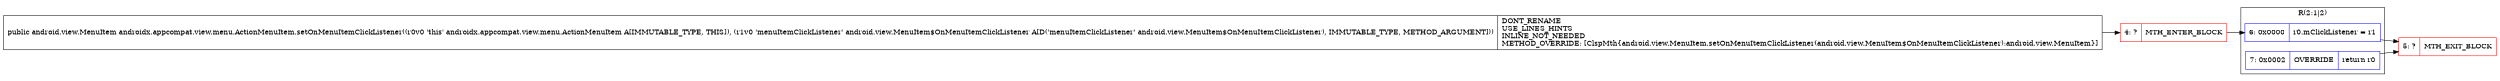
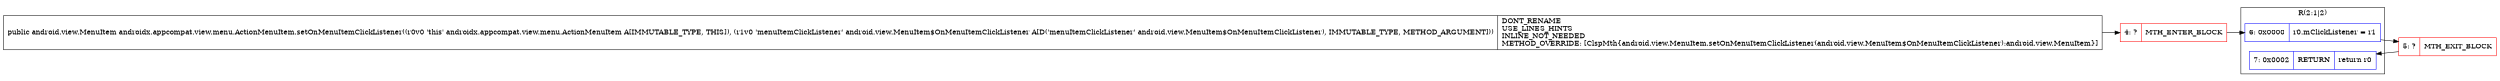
(2388, 53) -> (2390, 53)
(2314, 60) -> (2314, 60)
